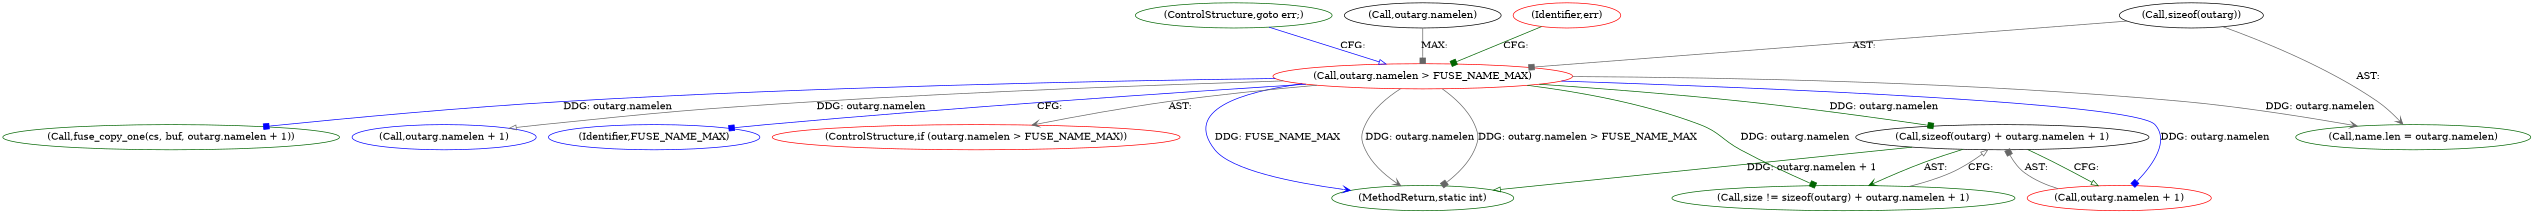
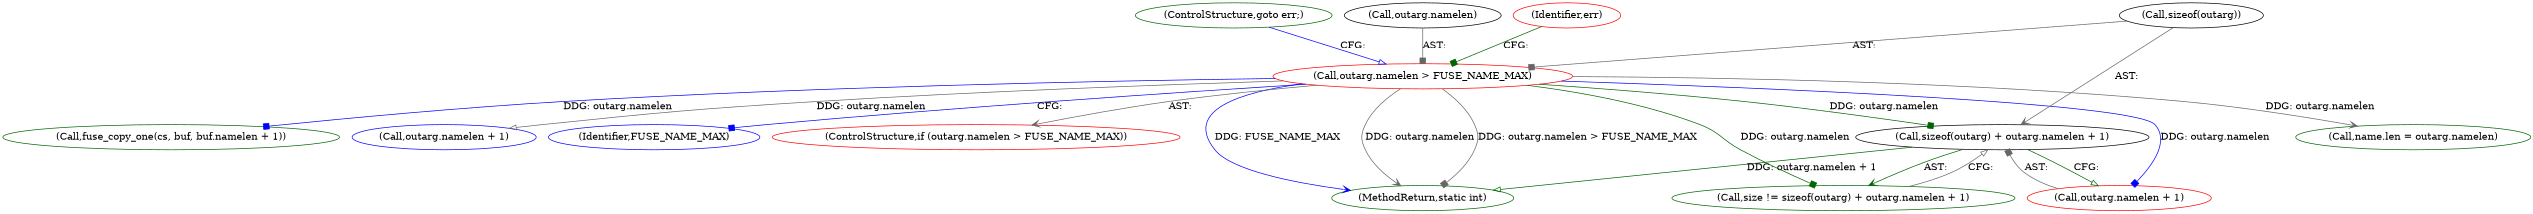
(1436, 46) -> (1436, 46)
(2315, 65) -> (2100, 74)
(171, 137) -> (171, 137)
